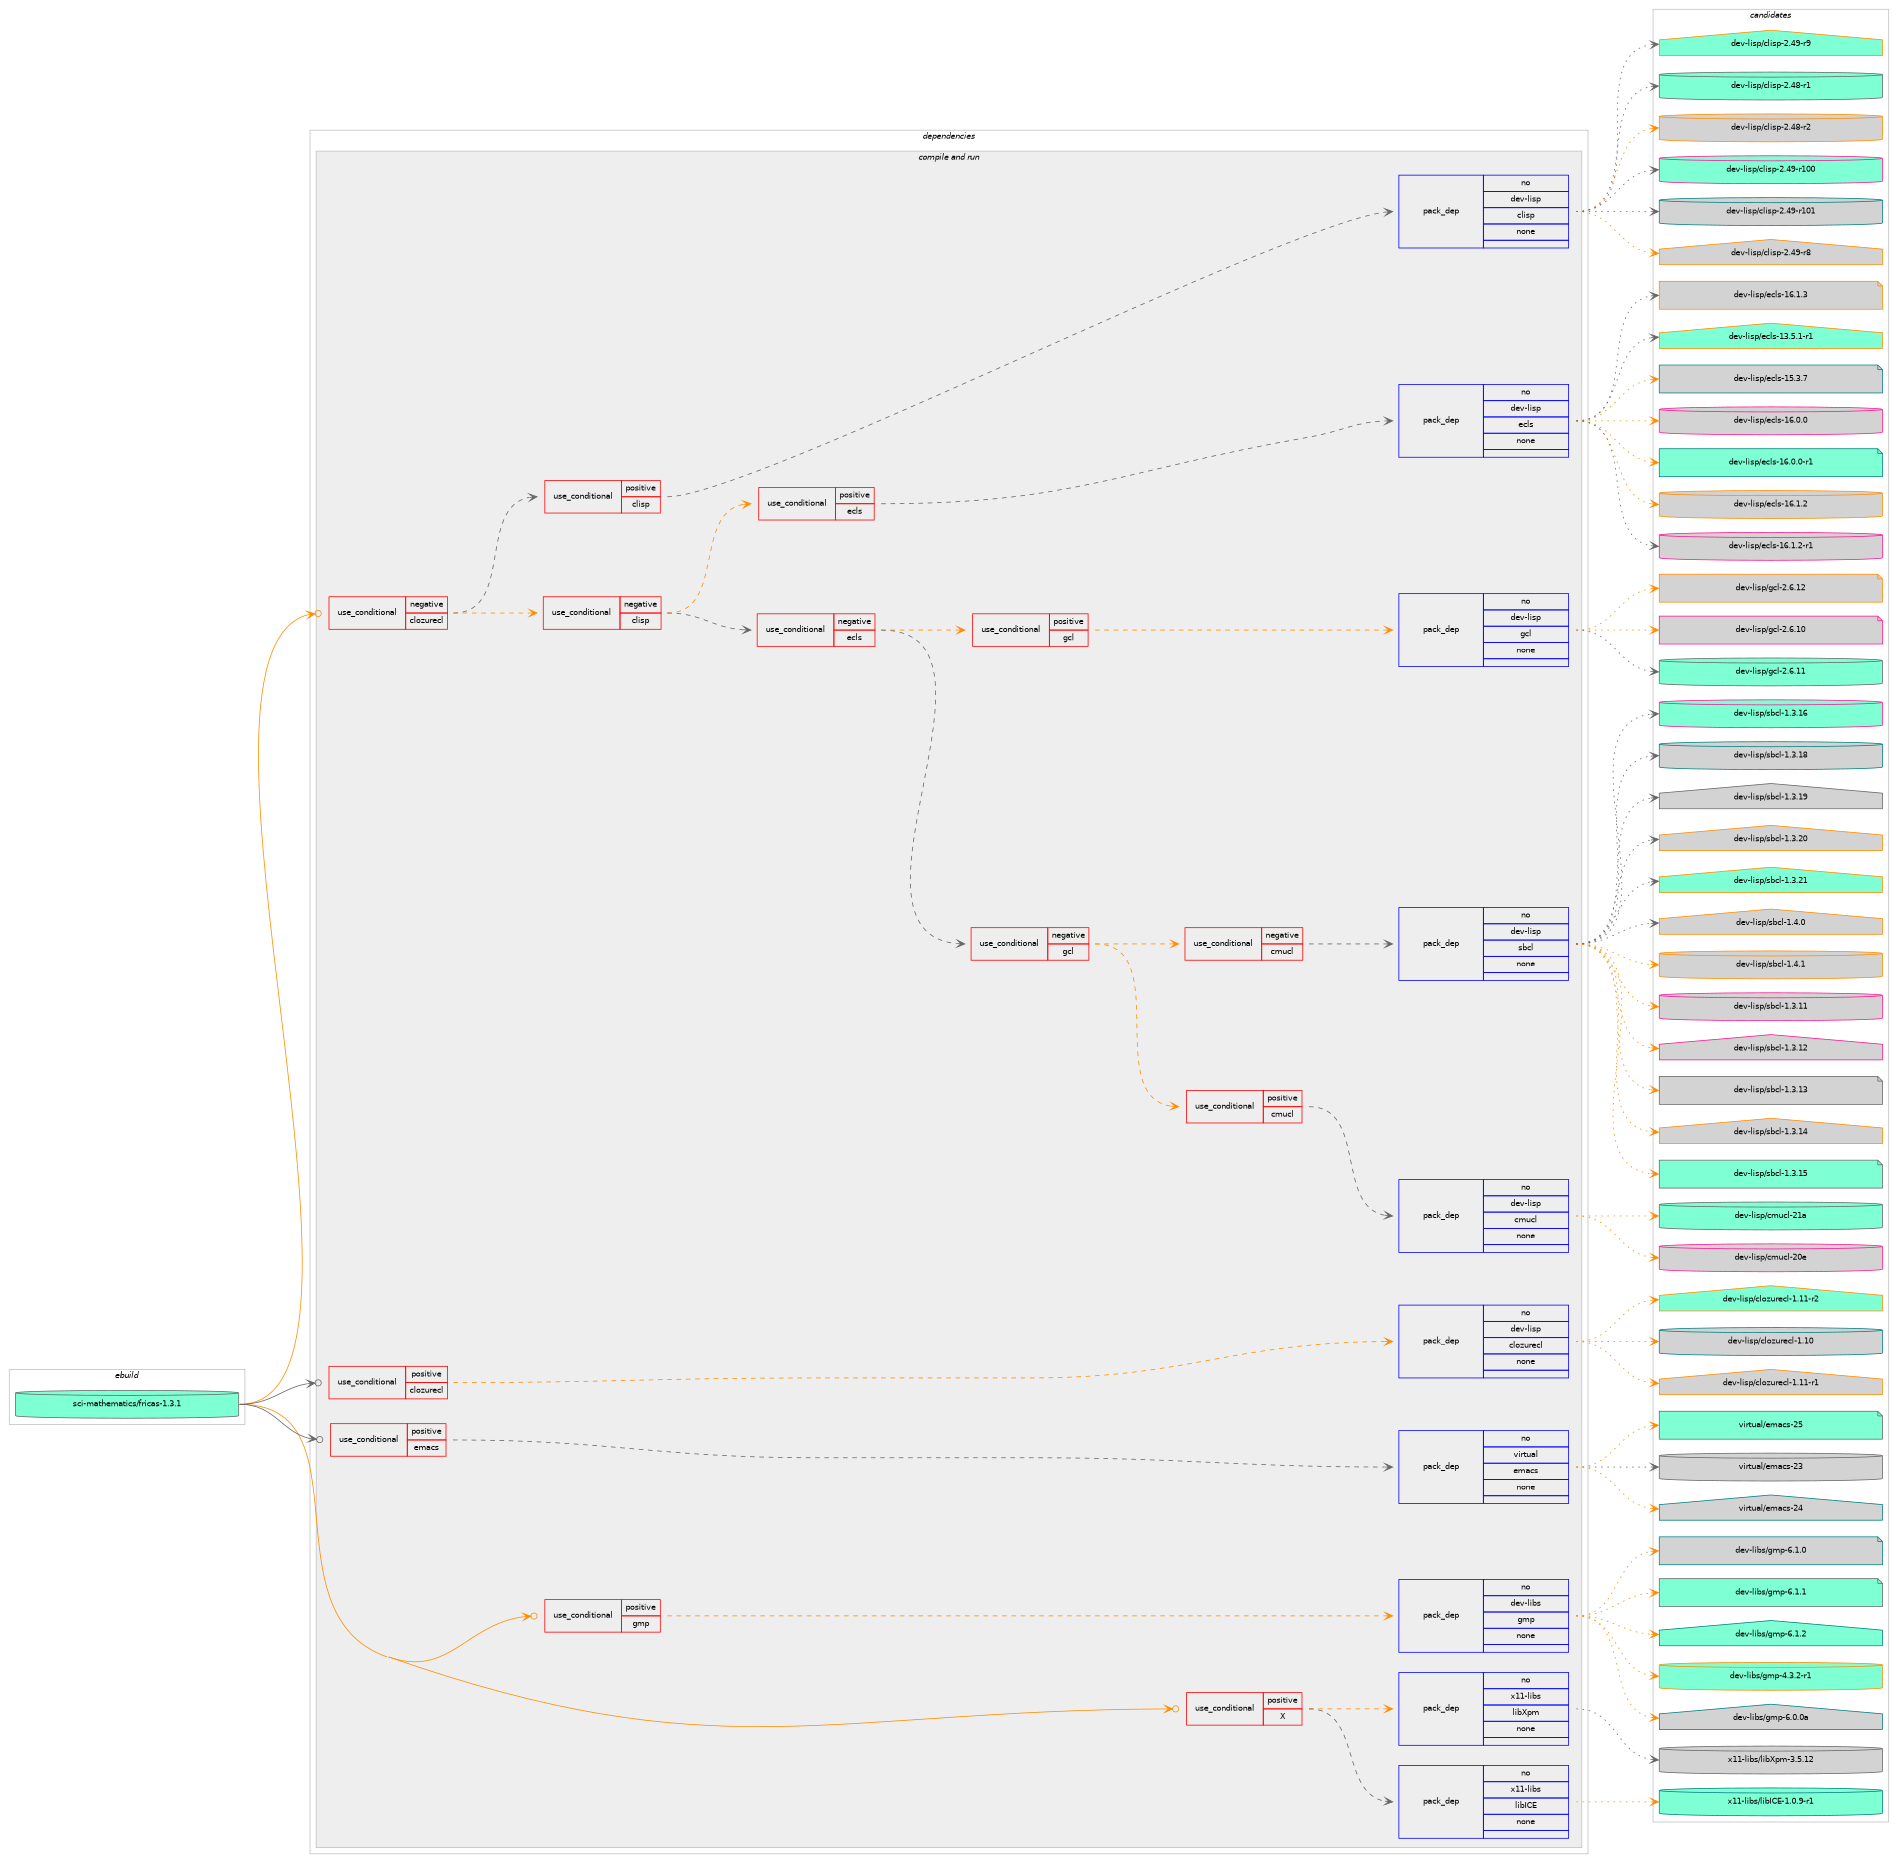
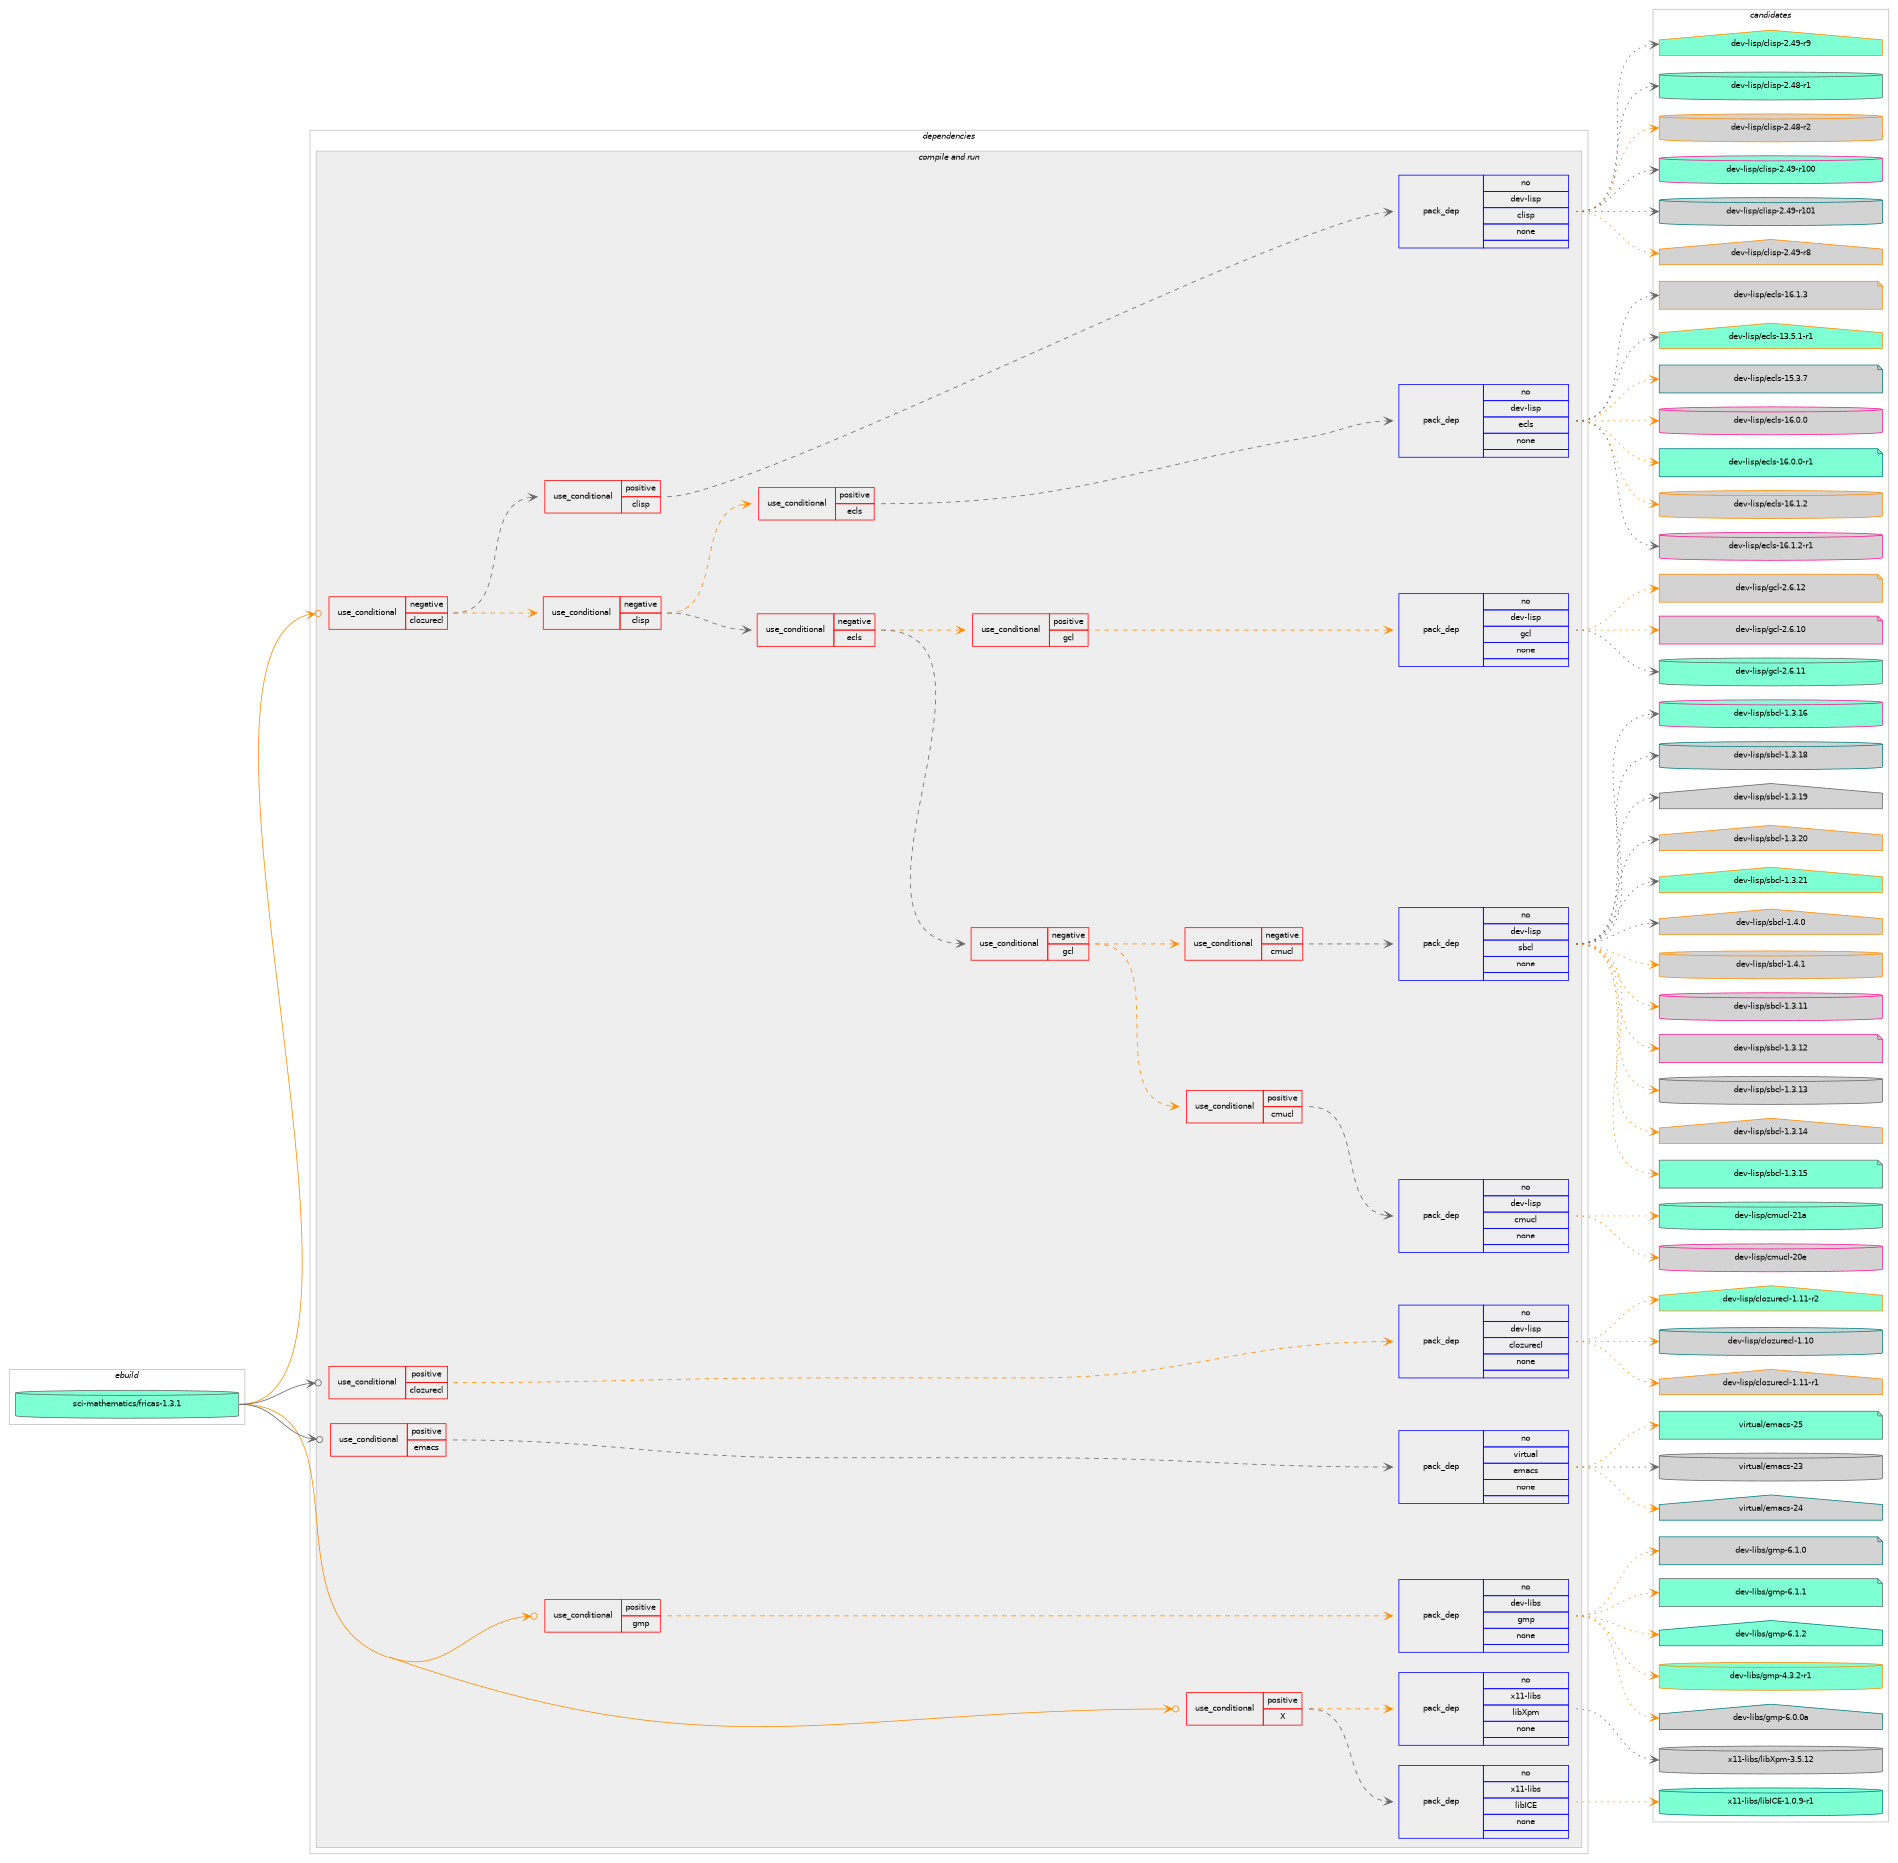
(1771, 1049) -> (1771, 1049)
(1771, 1090) -> (1771, 1090)
